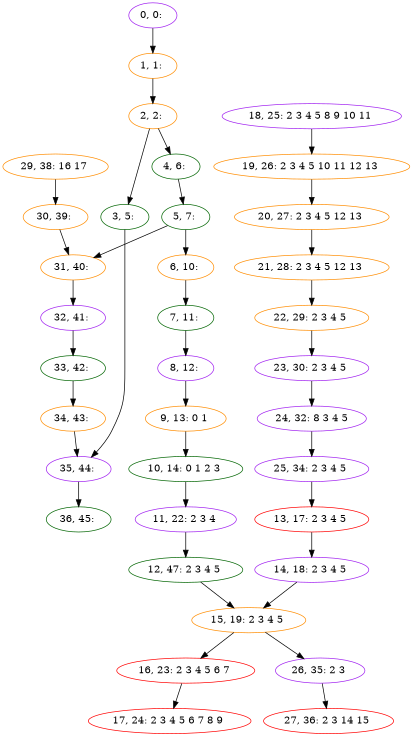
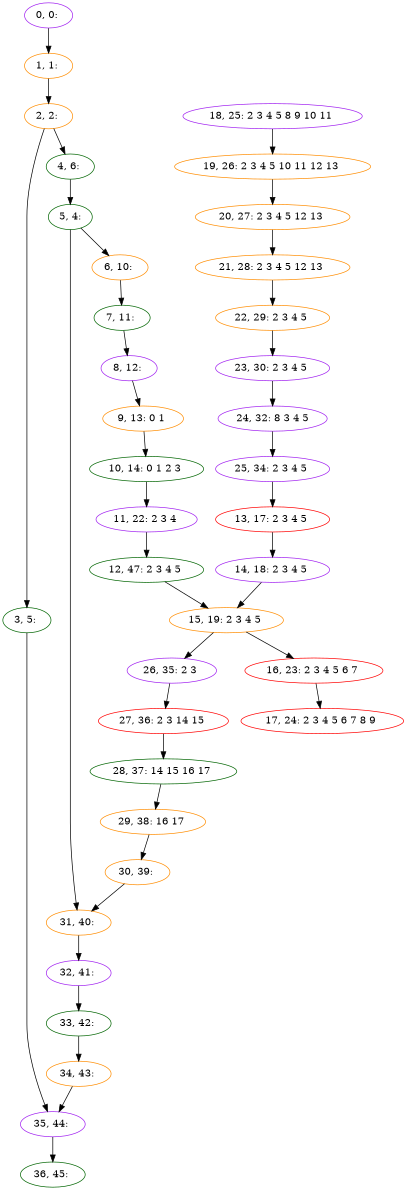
(186, 217) -> (70, 217)
none -> (163, 771)
